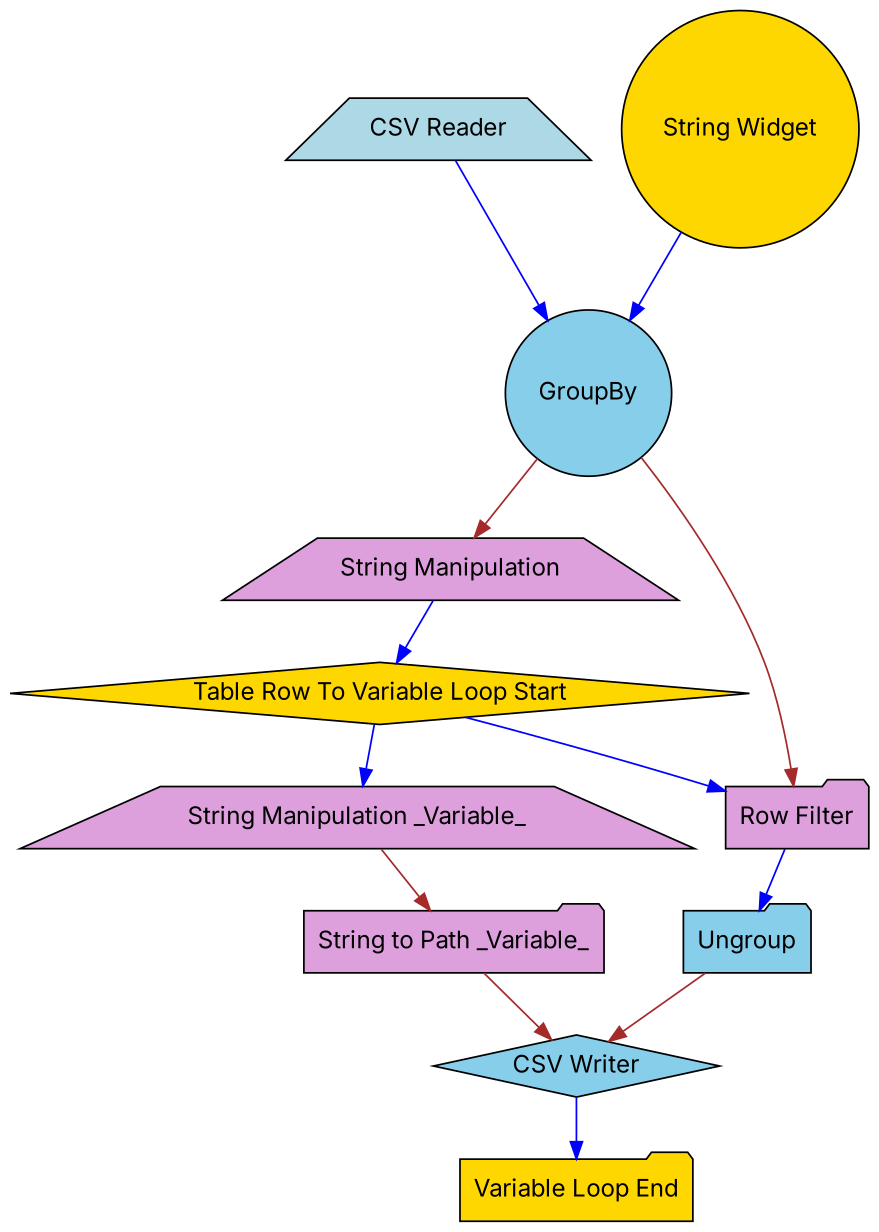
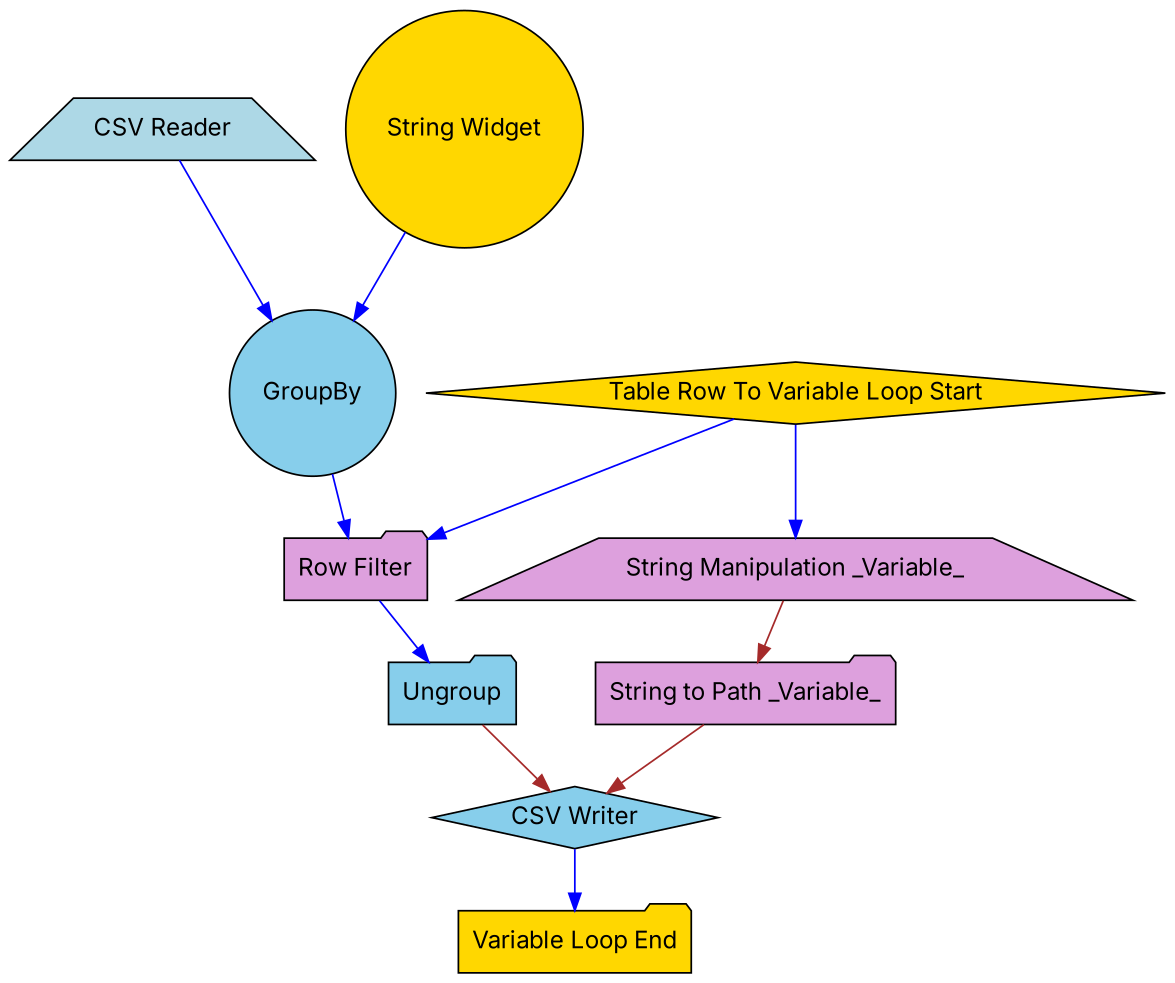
(451, 569) -> none
(737, 603) -> (338, 497)
